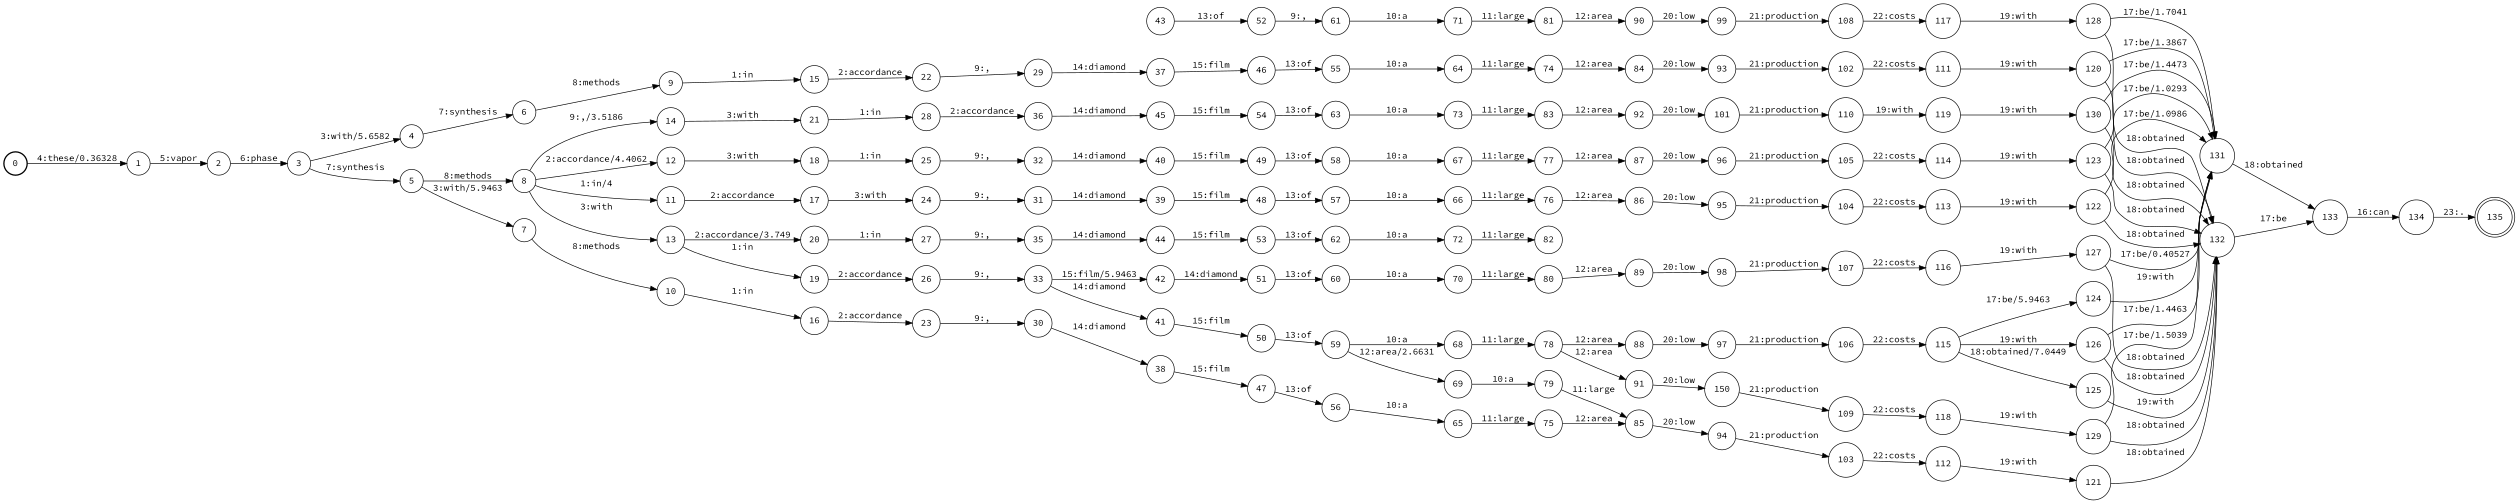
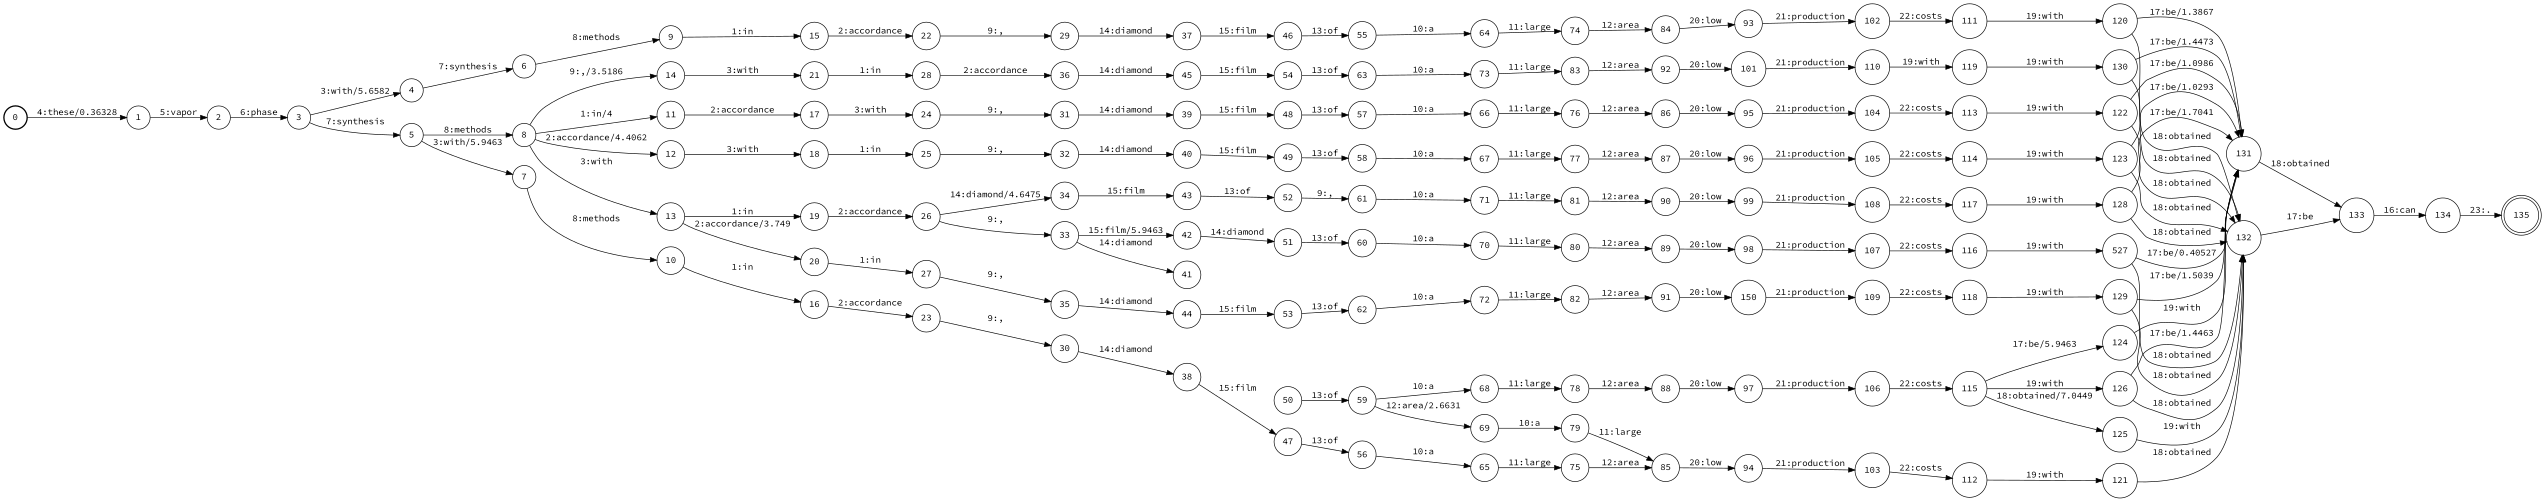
none -> (1065, 196)
(2093, 253) -> (2120, 251)
(1208, 330) -> none
(1590, 365) -> (1617, 299)
